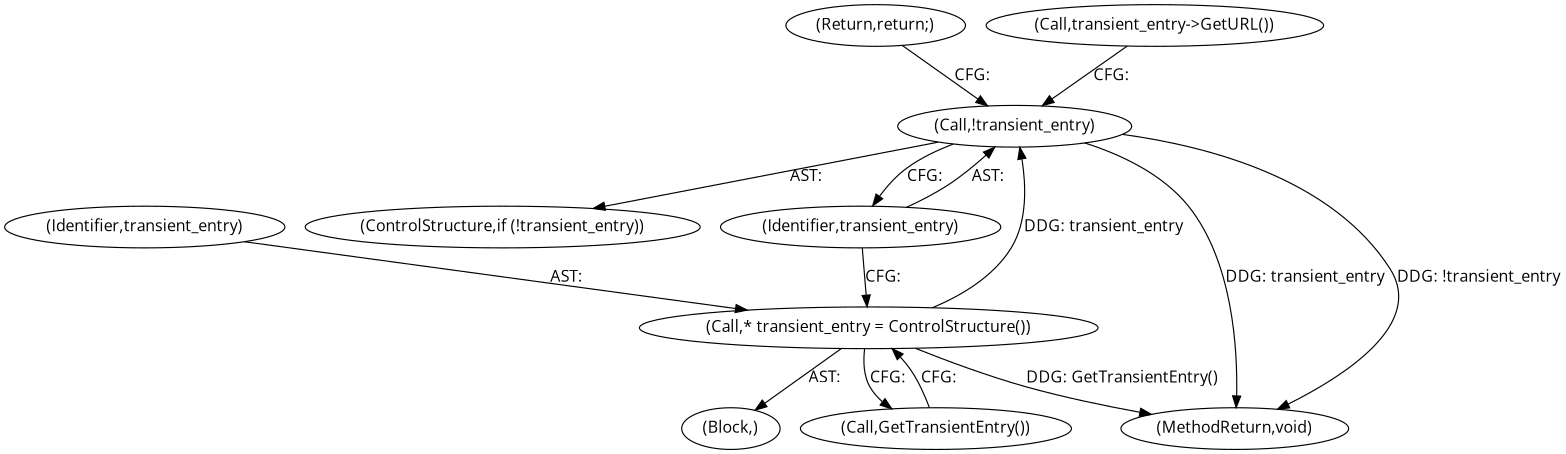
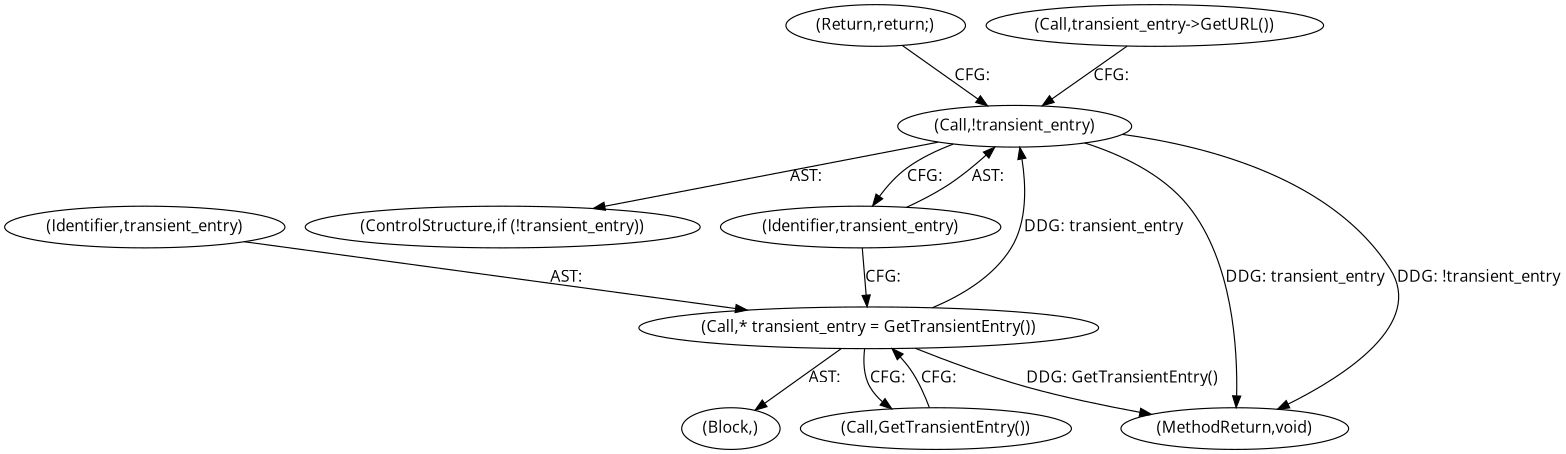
(869, 328) -> (869, 328)
